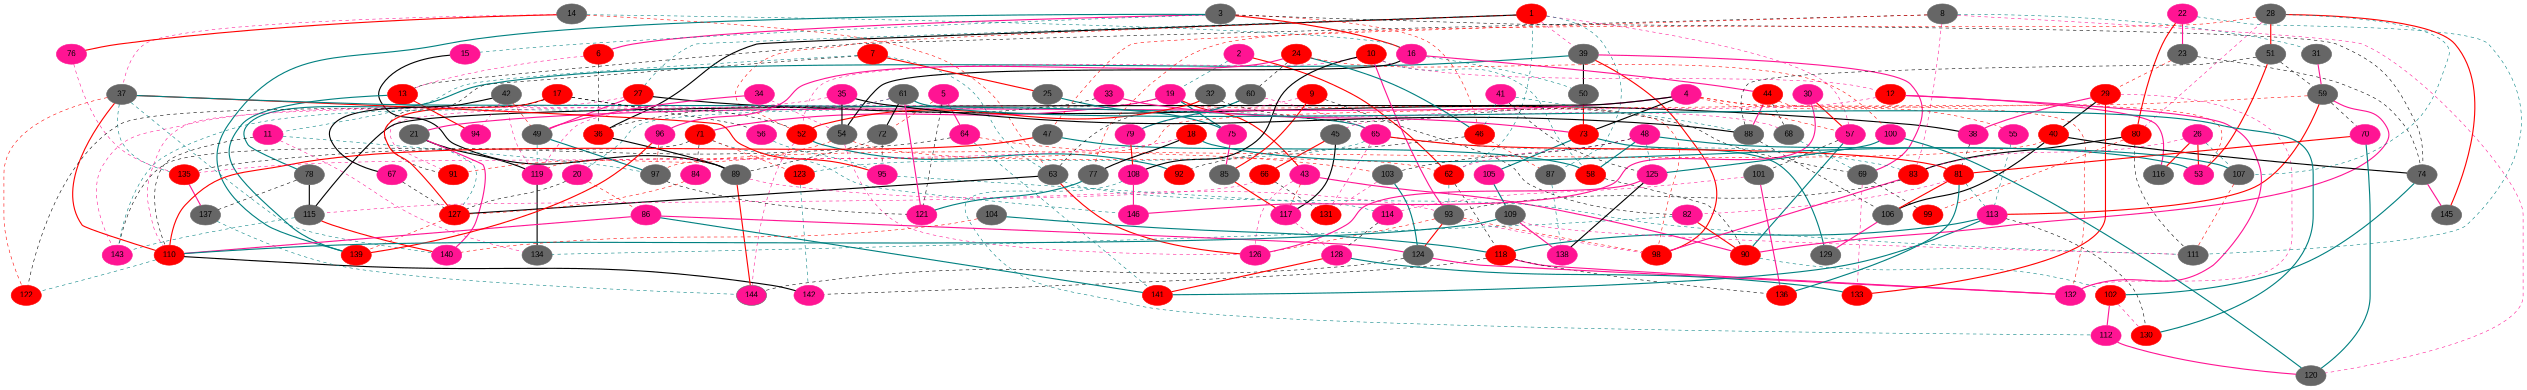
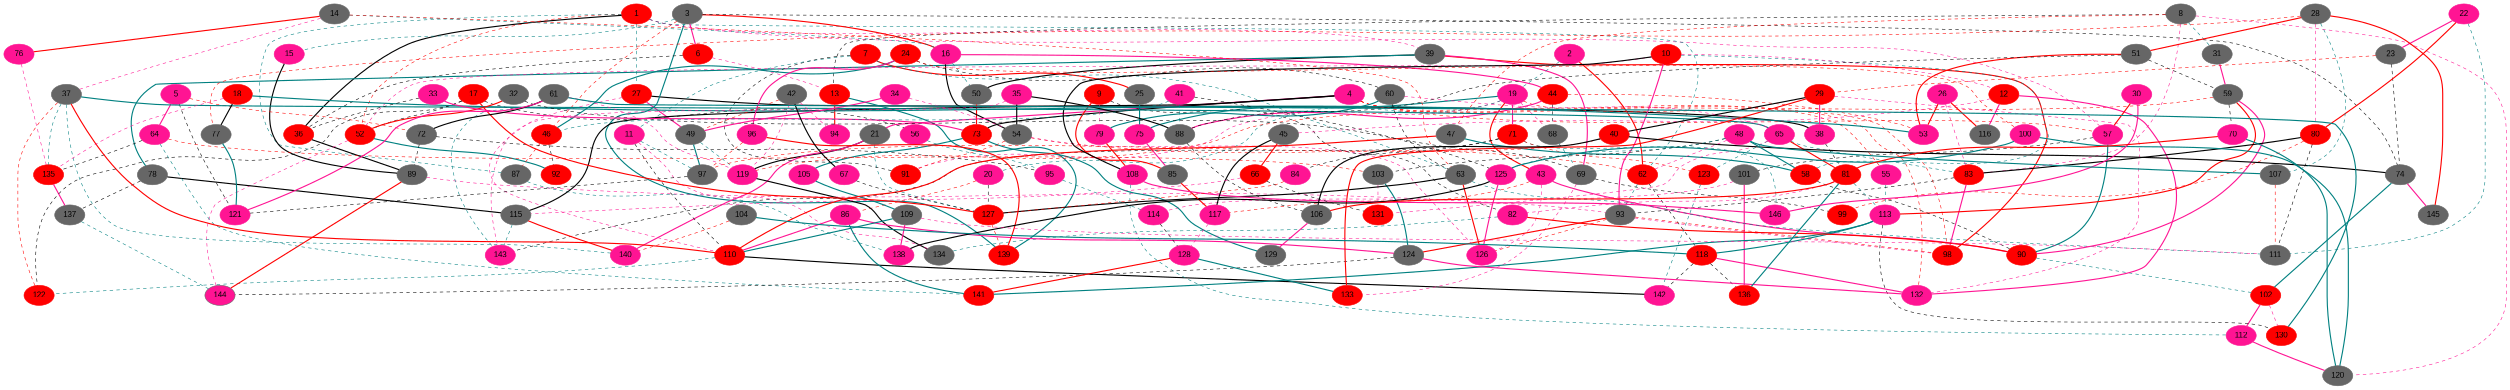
(620, 117) -> none
(2224, 160) -> none
